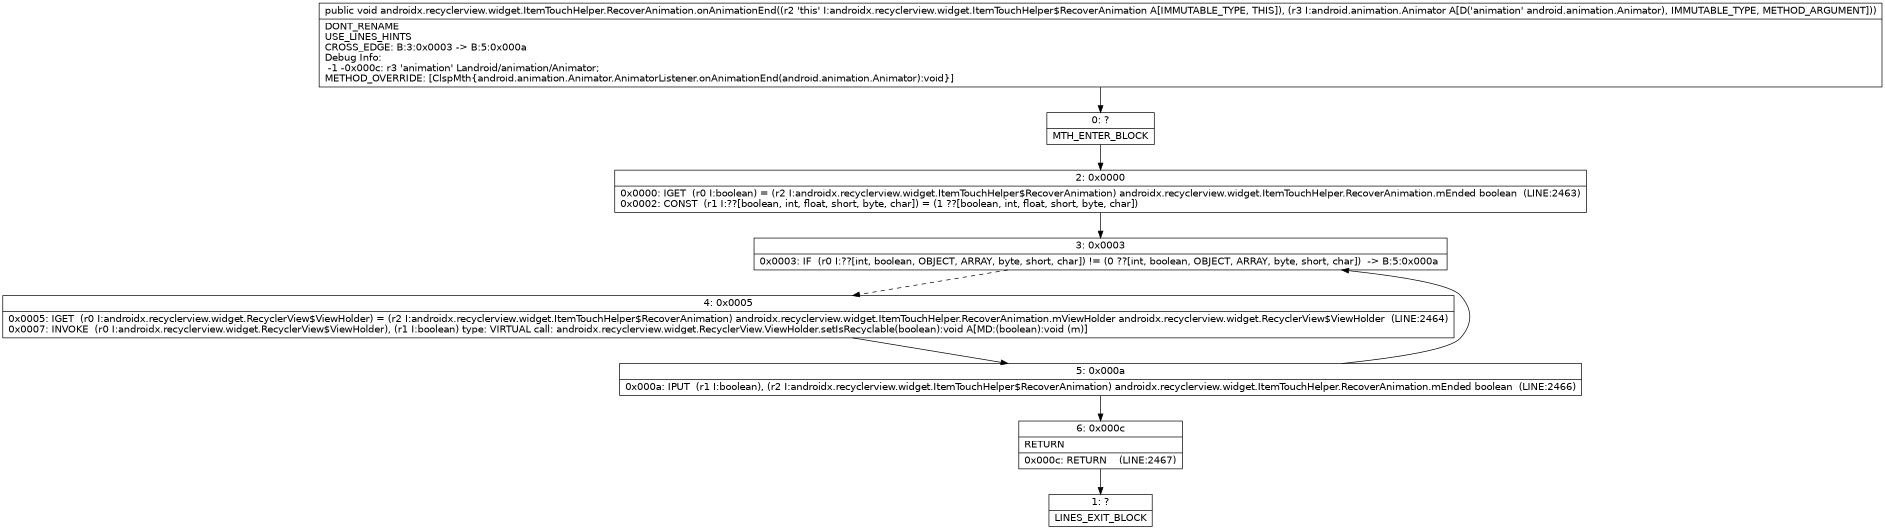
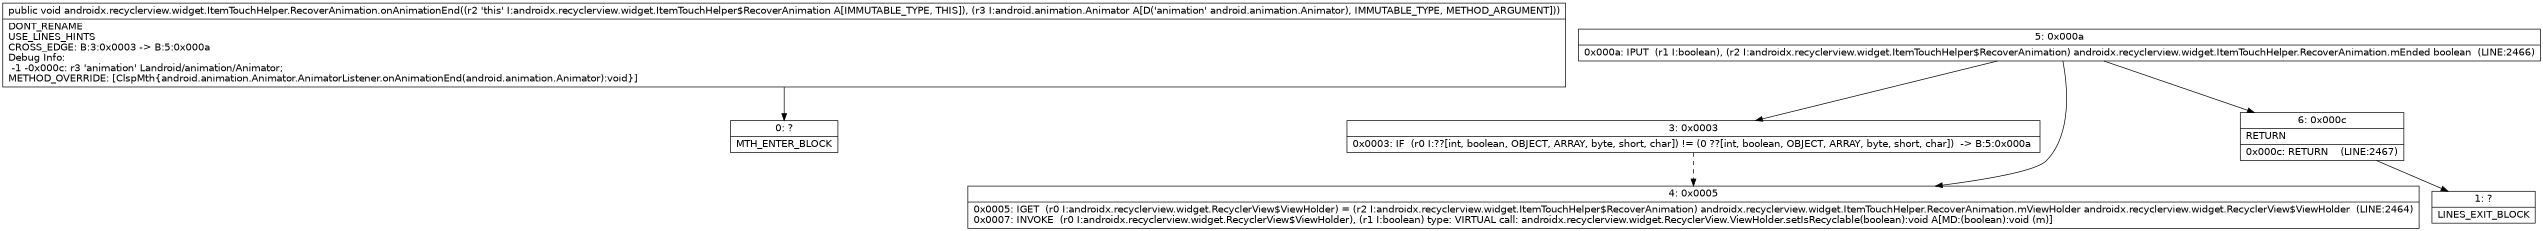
(1101, 191) -> none
(927, 350) -> (2045, 162)
